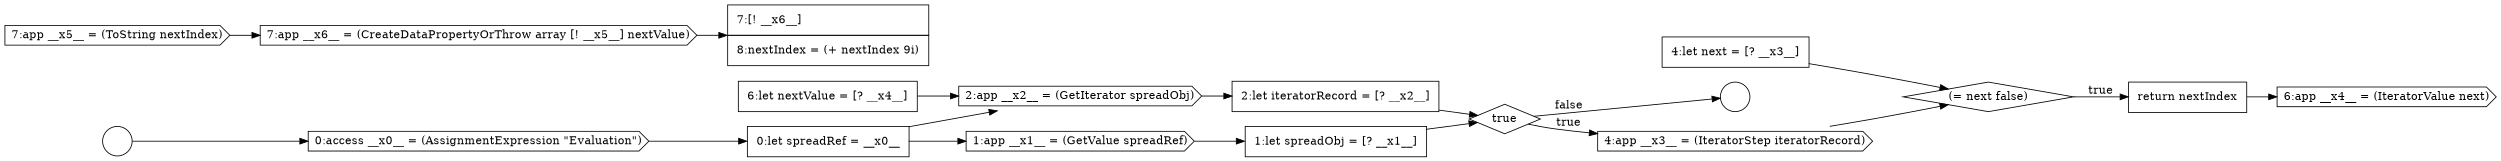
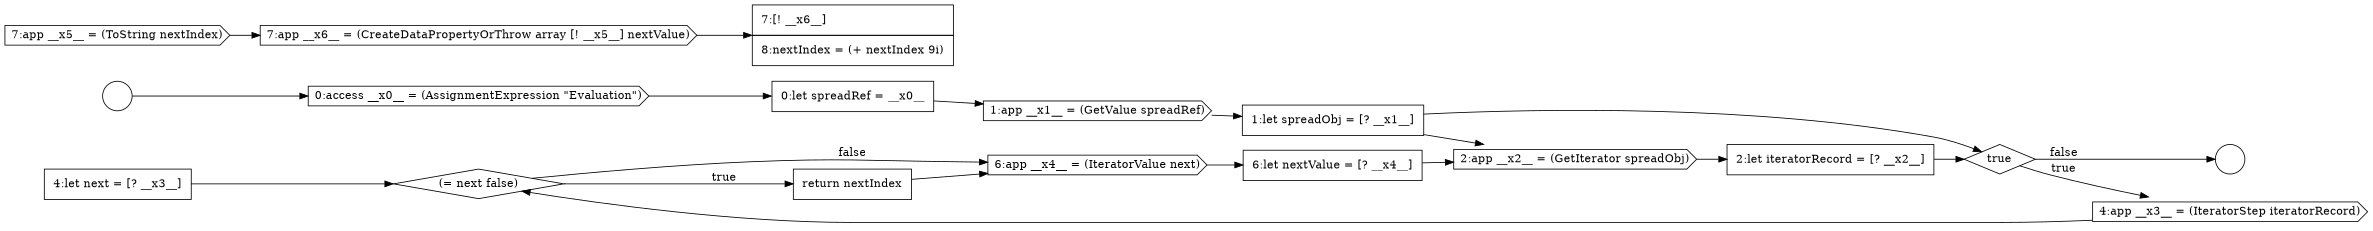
(949, 120) -> (1449, 139)
none -> (755, 162)
none -> (1221, 165)
